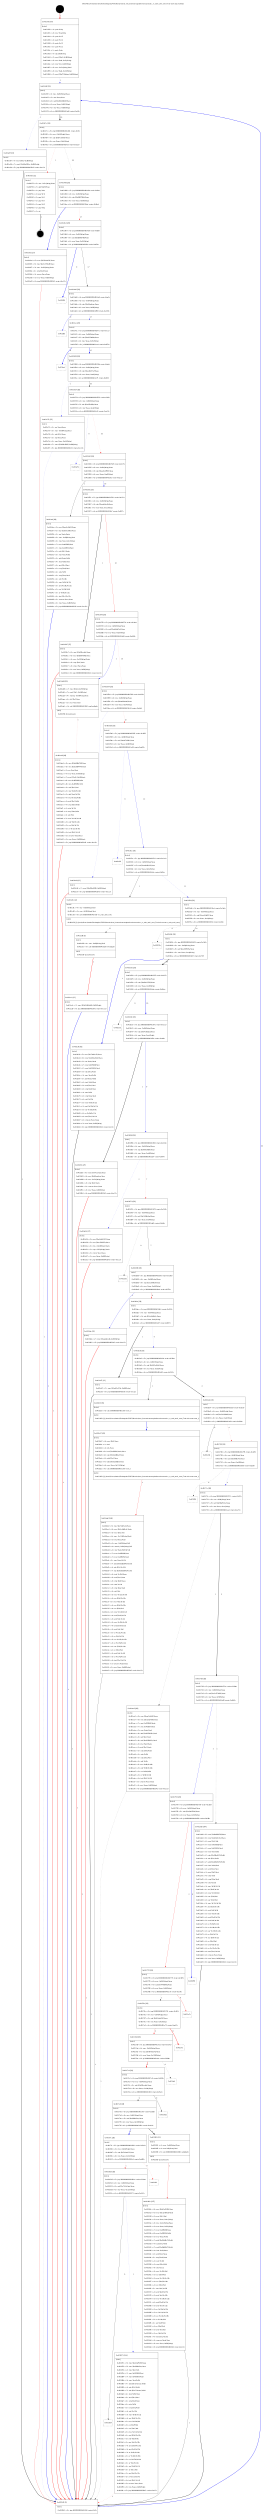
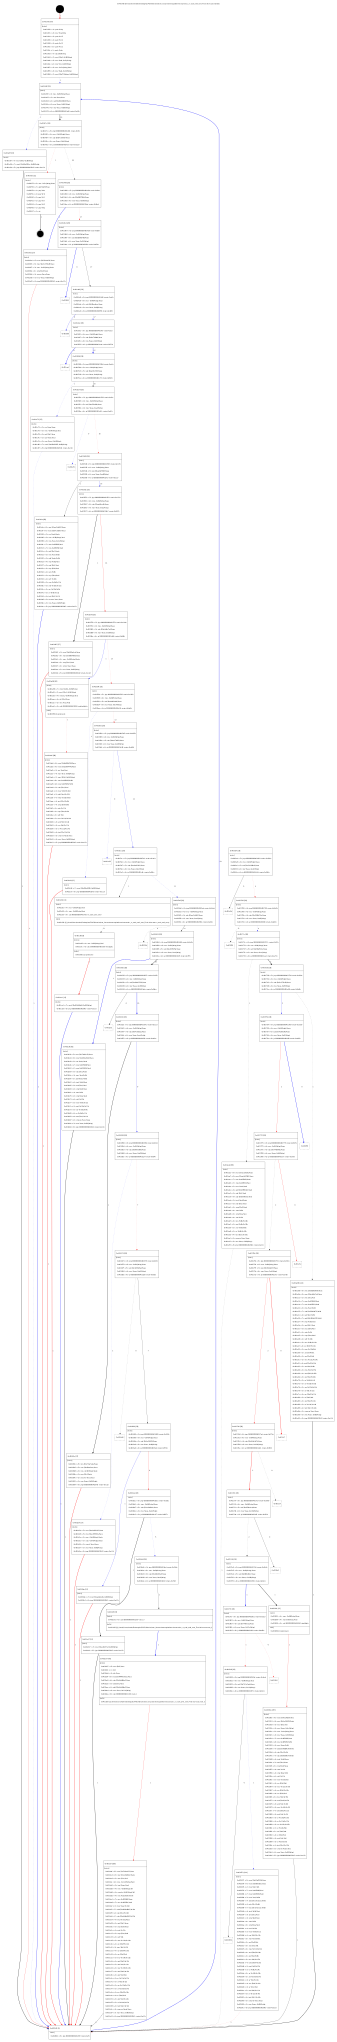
(188, 1386) -> none
